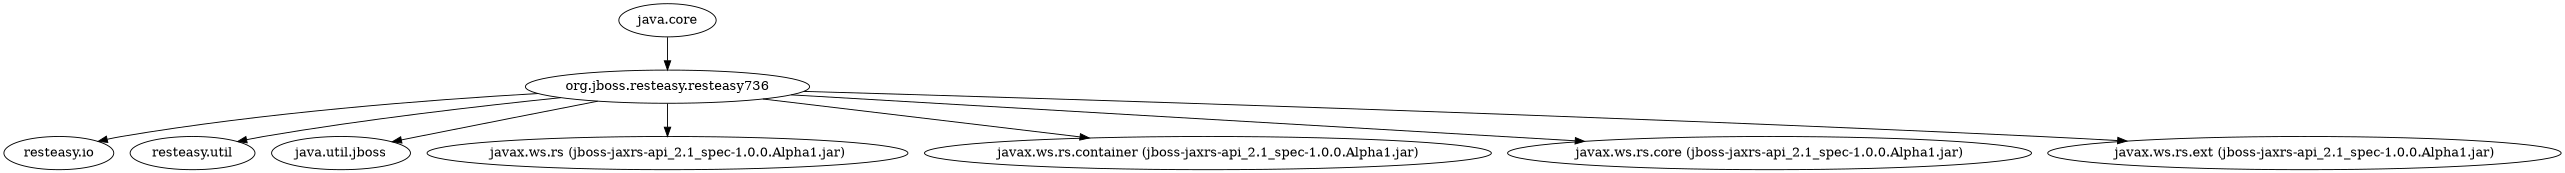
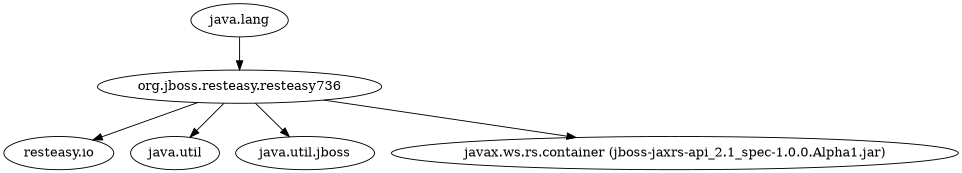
(667, 20) -> (240, 20)
(193, 153) -> (175, 153)
(667, 153) -> none
(1770, 153) -> none
(2304, 153) -> none
